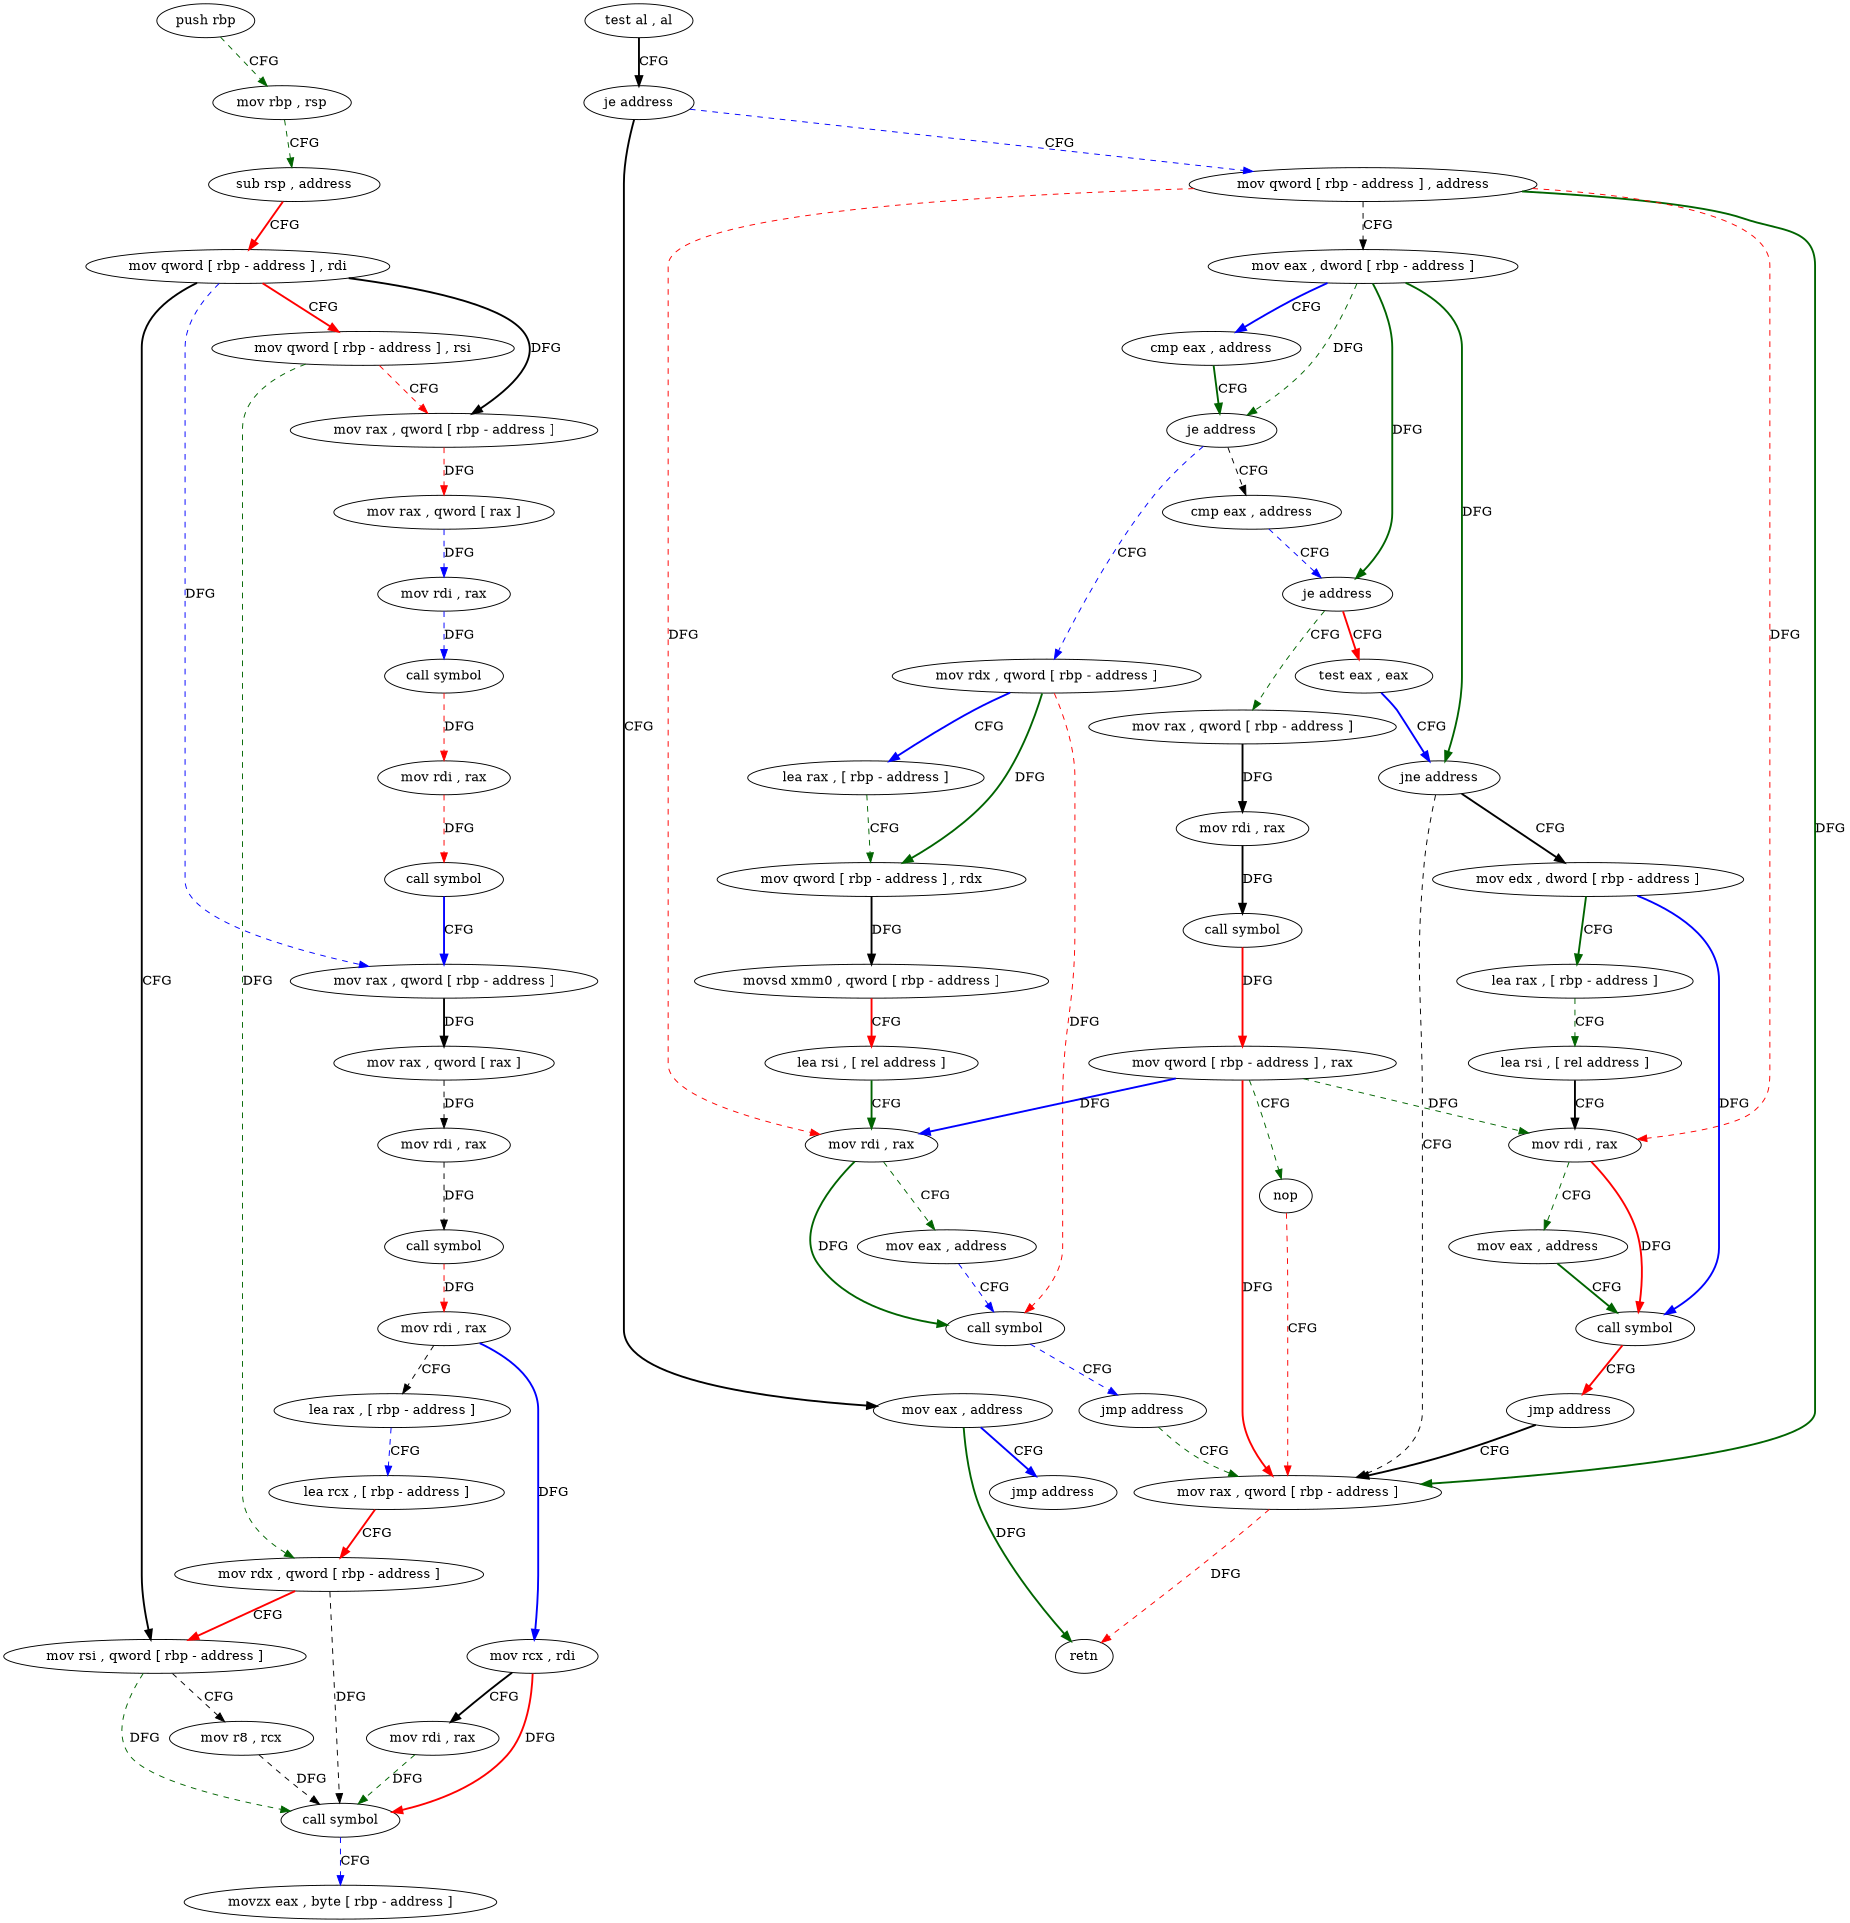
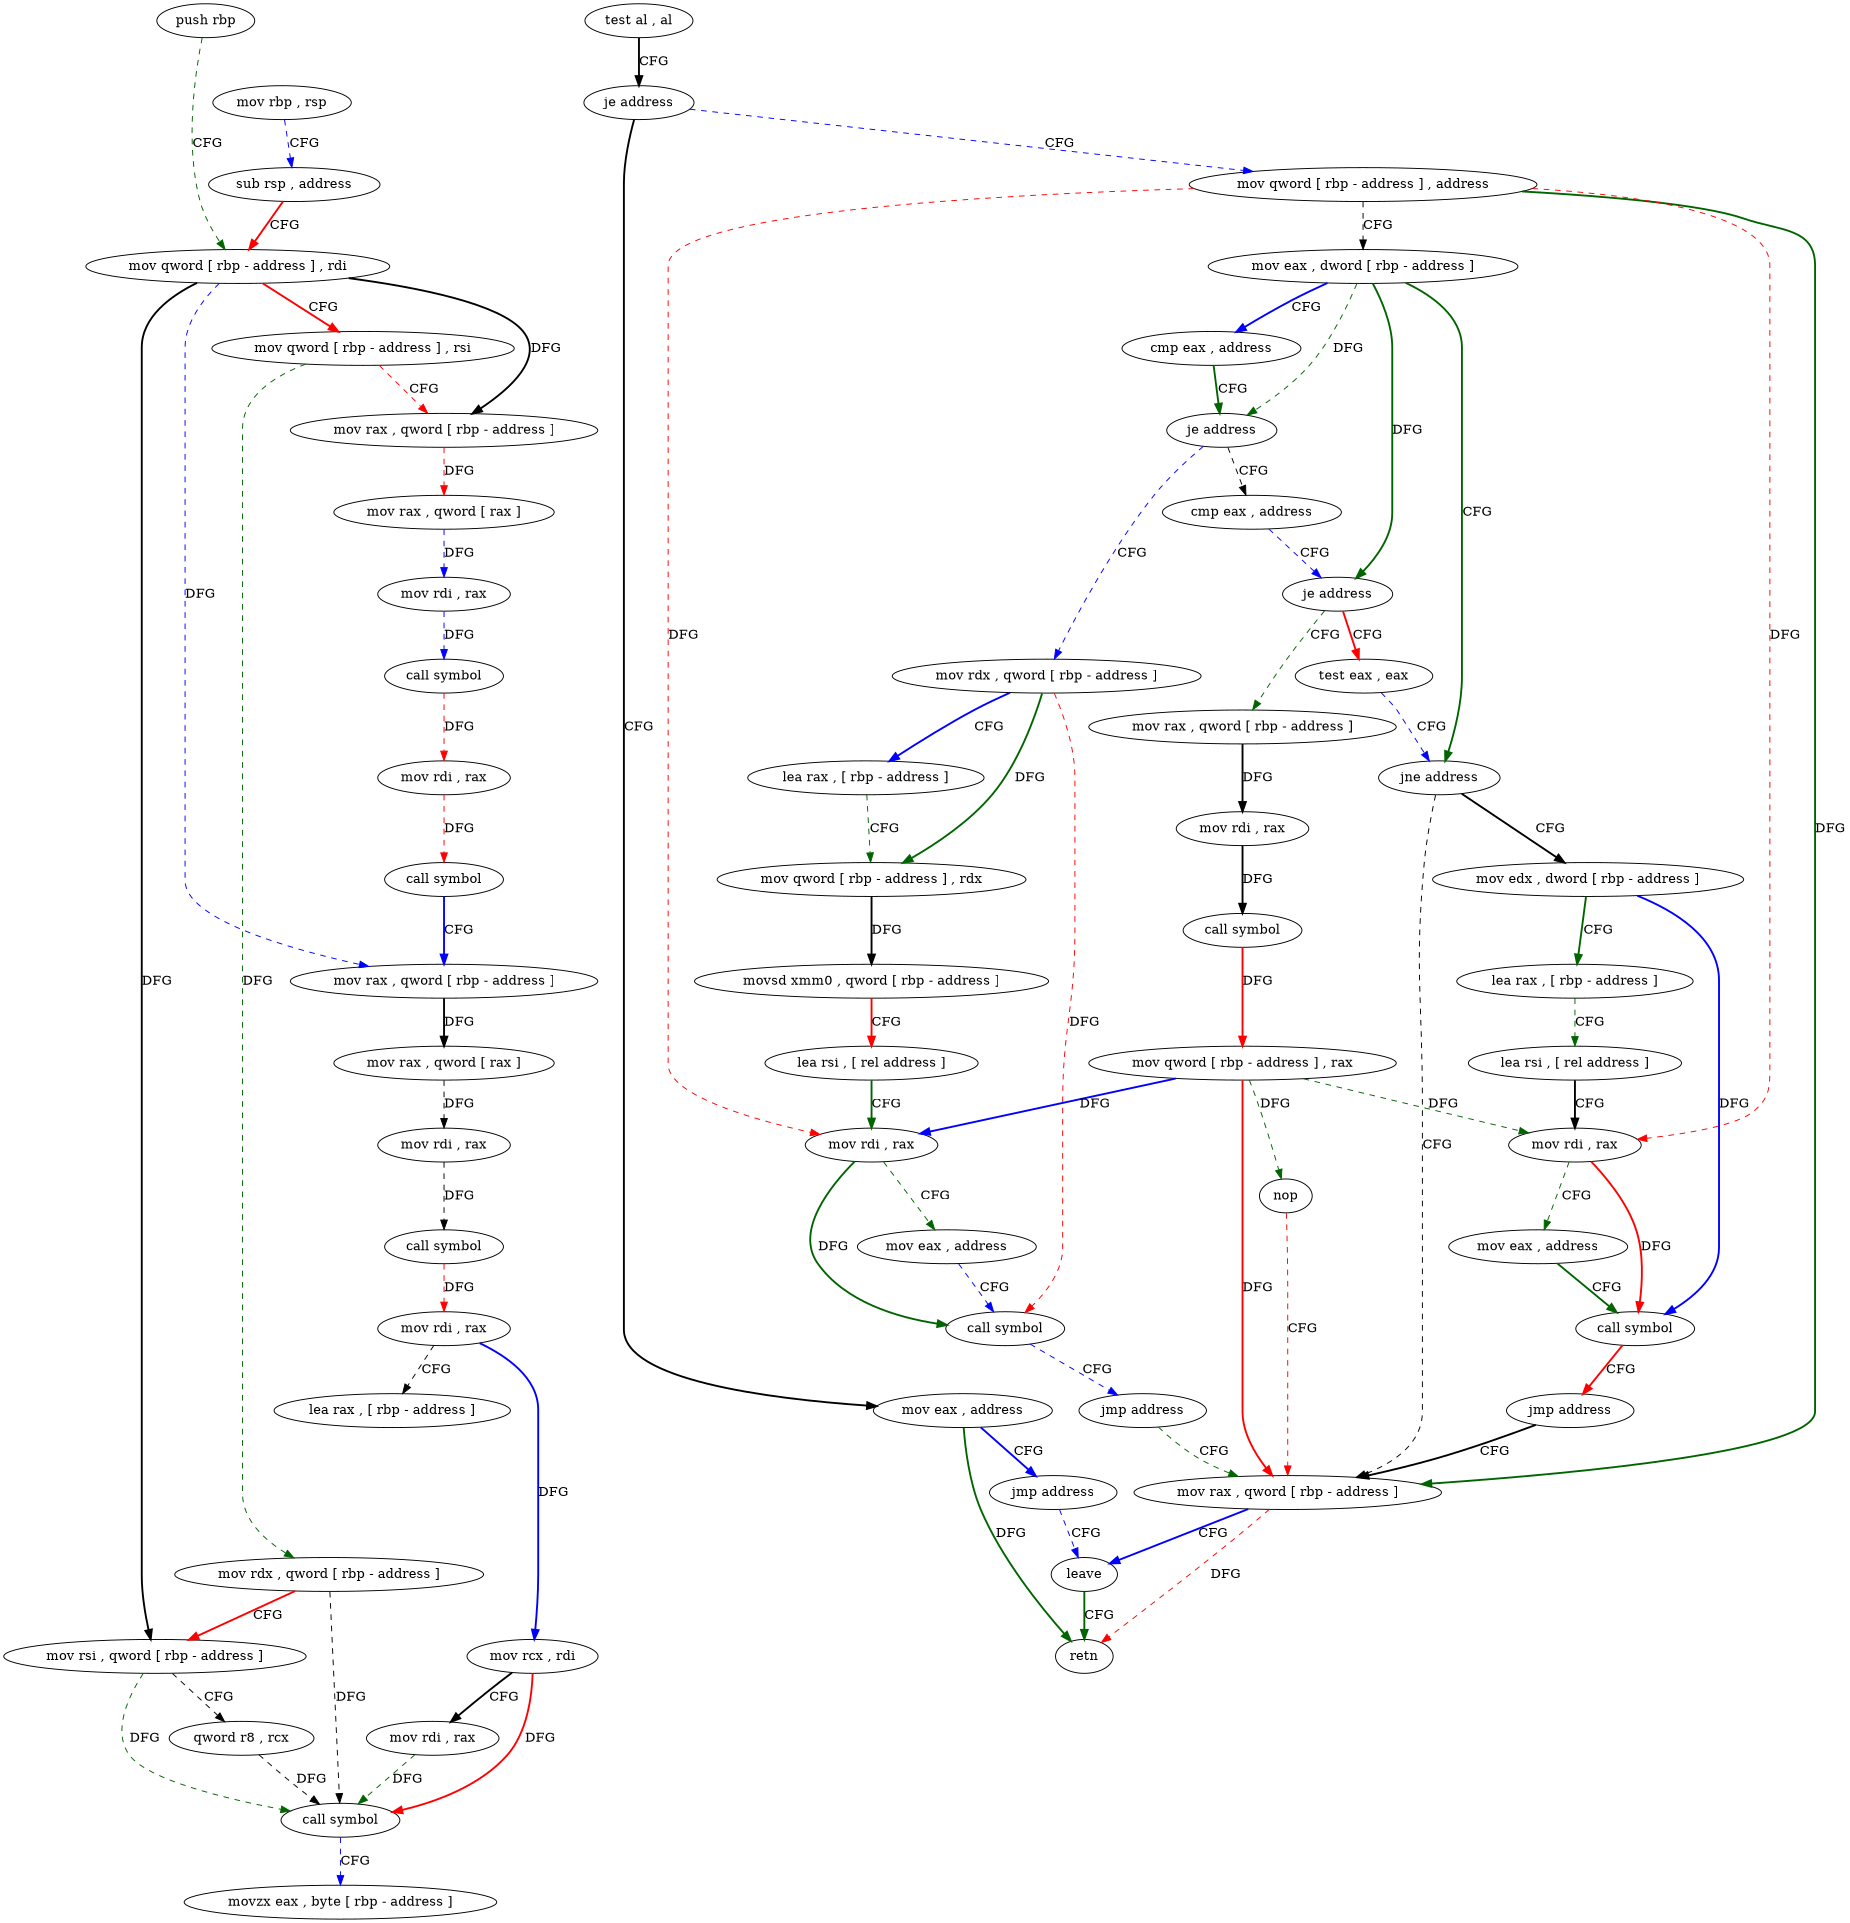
(240, 58) -> (192, 142)
(287, 139) -> (287, 139)
(1477, 512) -> (1477, 512)
(1404, 722) -> (1404, 722)
(157, 981) -> (157, 981)
(1275, 1104) -> (1275, 1104)
(387, 1493) -> none
none -> (1084, 1574)
(242, 1738) -> (242, 1738)
